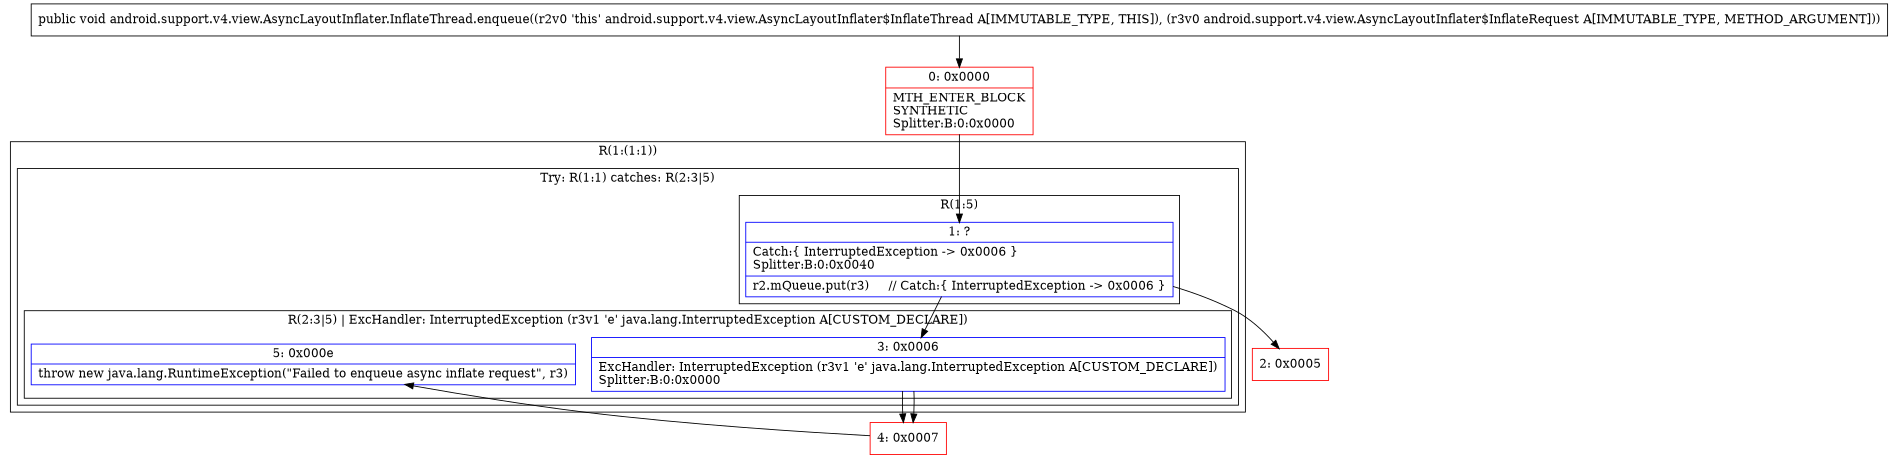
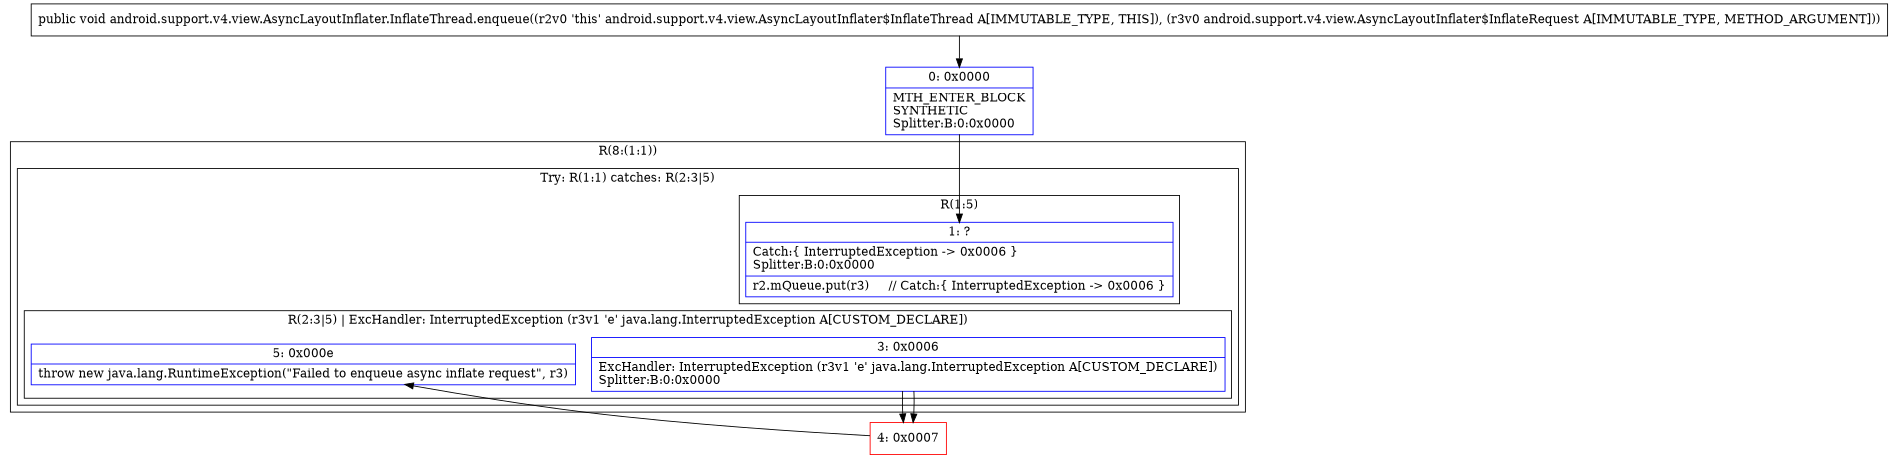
(959, 101) -> (959, 101)
(628, 152) -> (628, 152)
(814, 265) -> (814, 265)
(932, 317) -> none
(1290, 364) -> none
